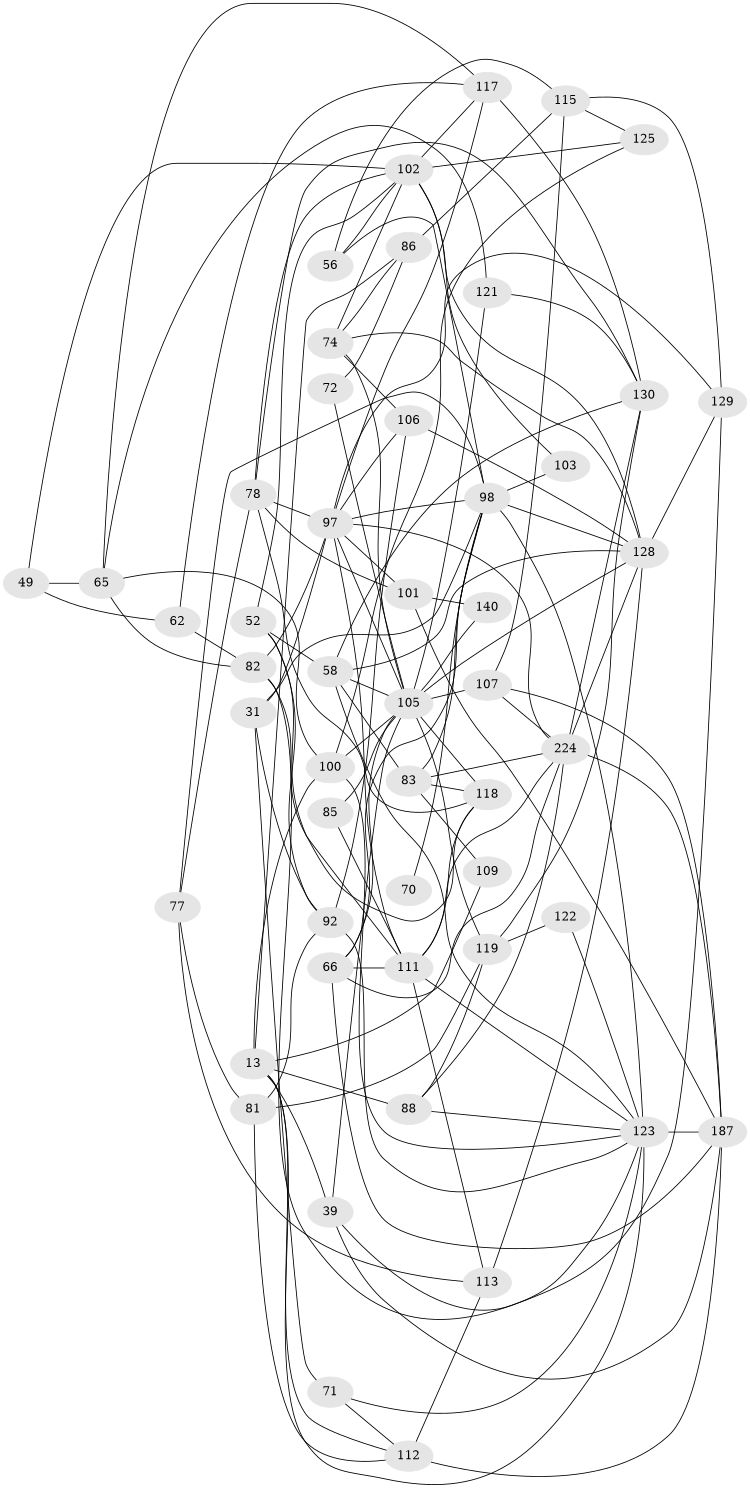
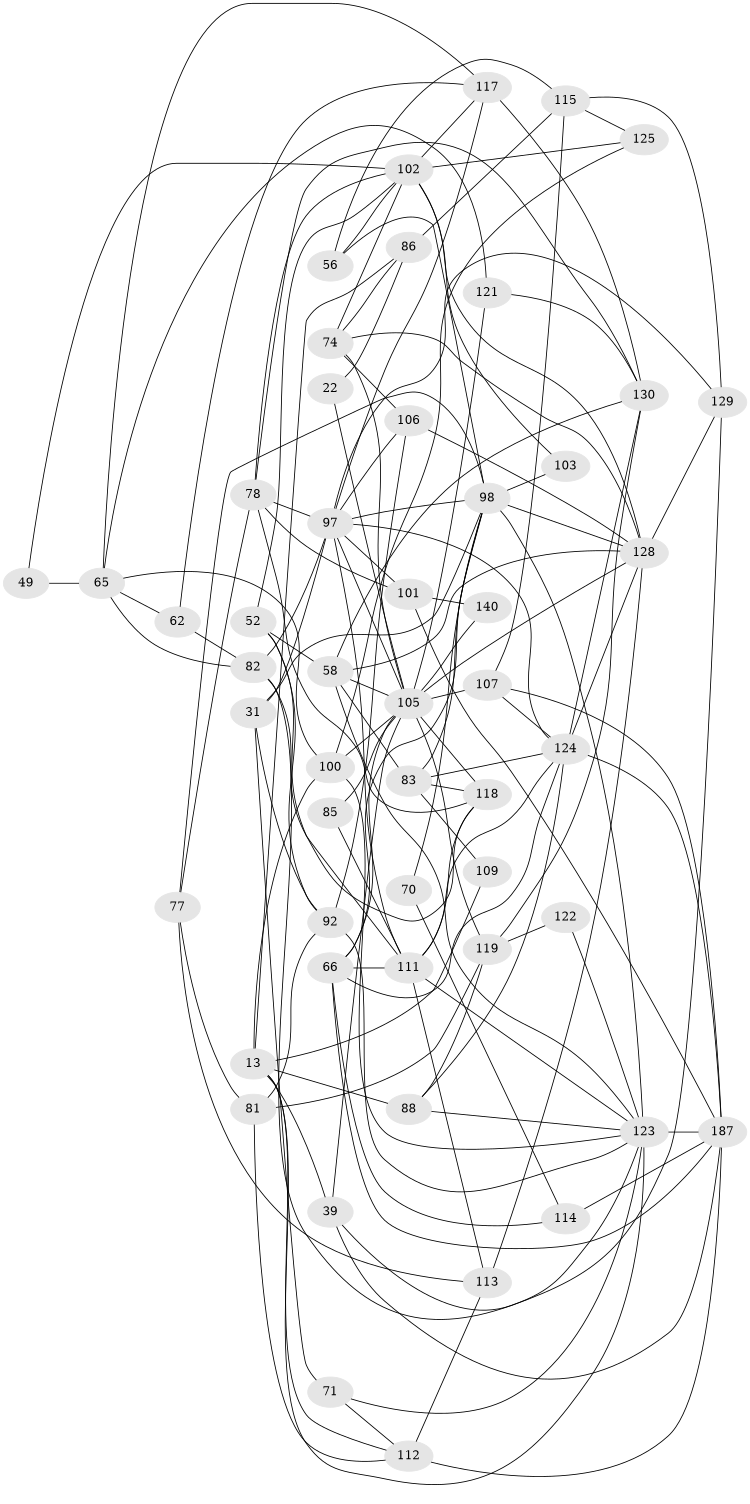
(330, 389) -> (330, 389)
(98, 611) -> (140, 603)
(566, 749) -> (566, 749)
none -> (566, 1219)
